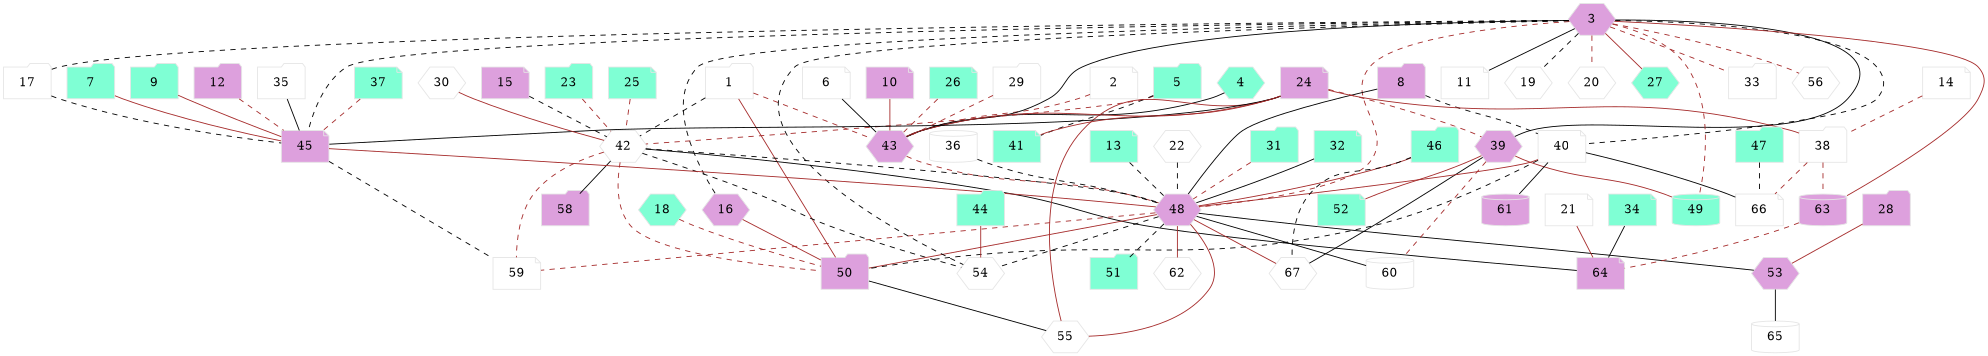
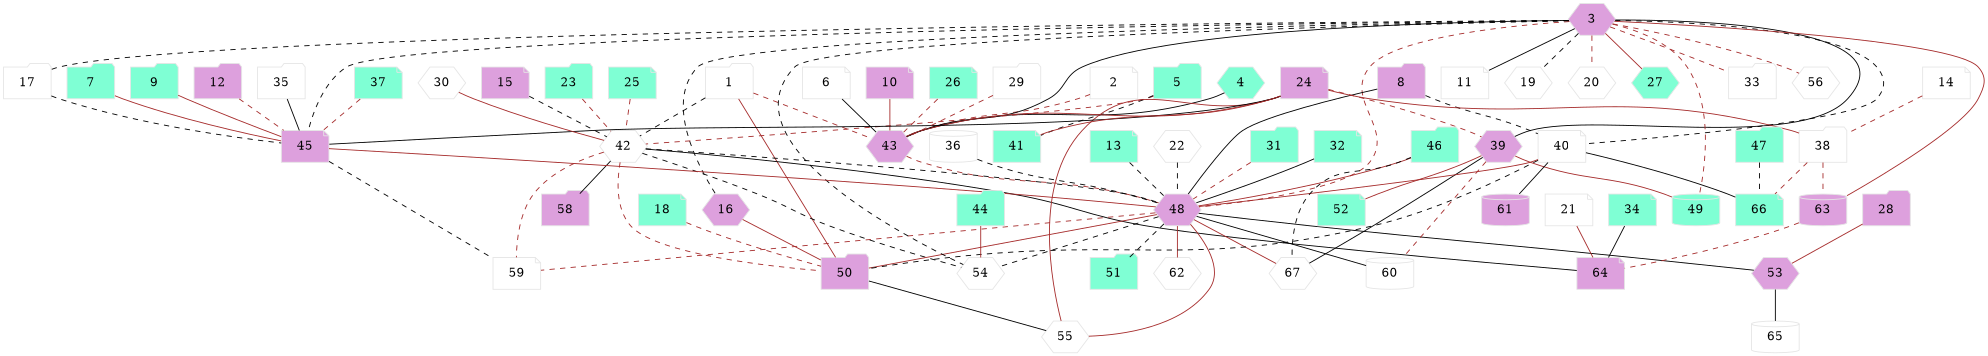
(662, 210) -> (662, 210)
(1759, 210) -> (1759, 210)
